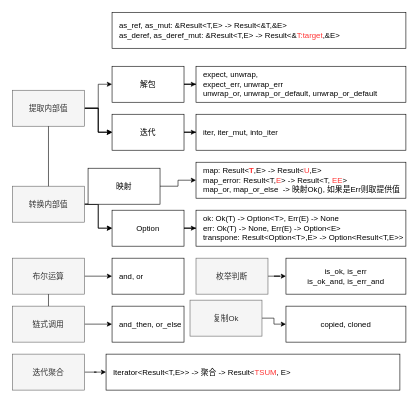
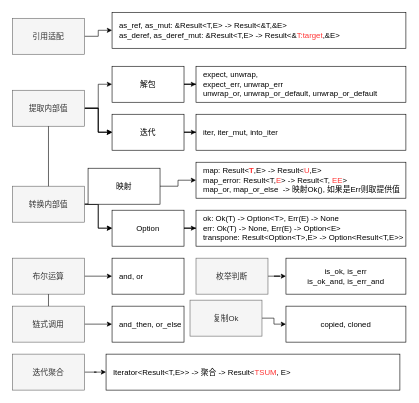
none -> (100, 30)
none -> (48, 36)
